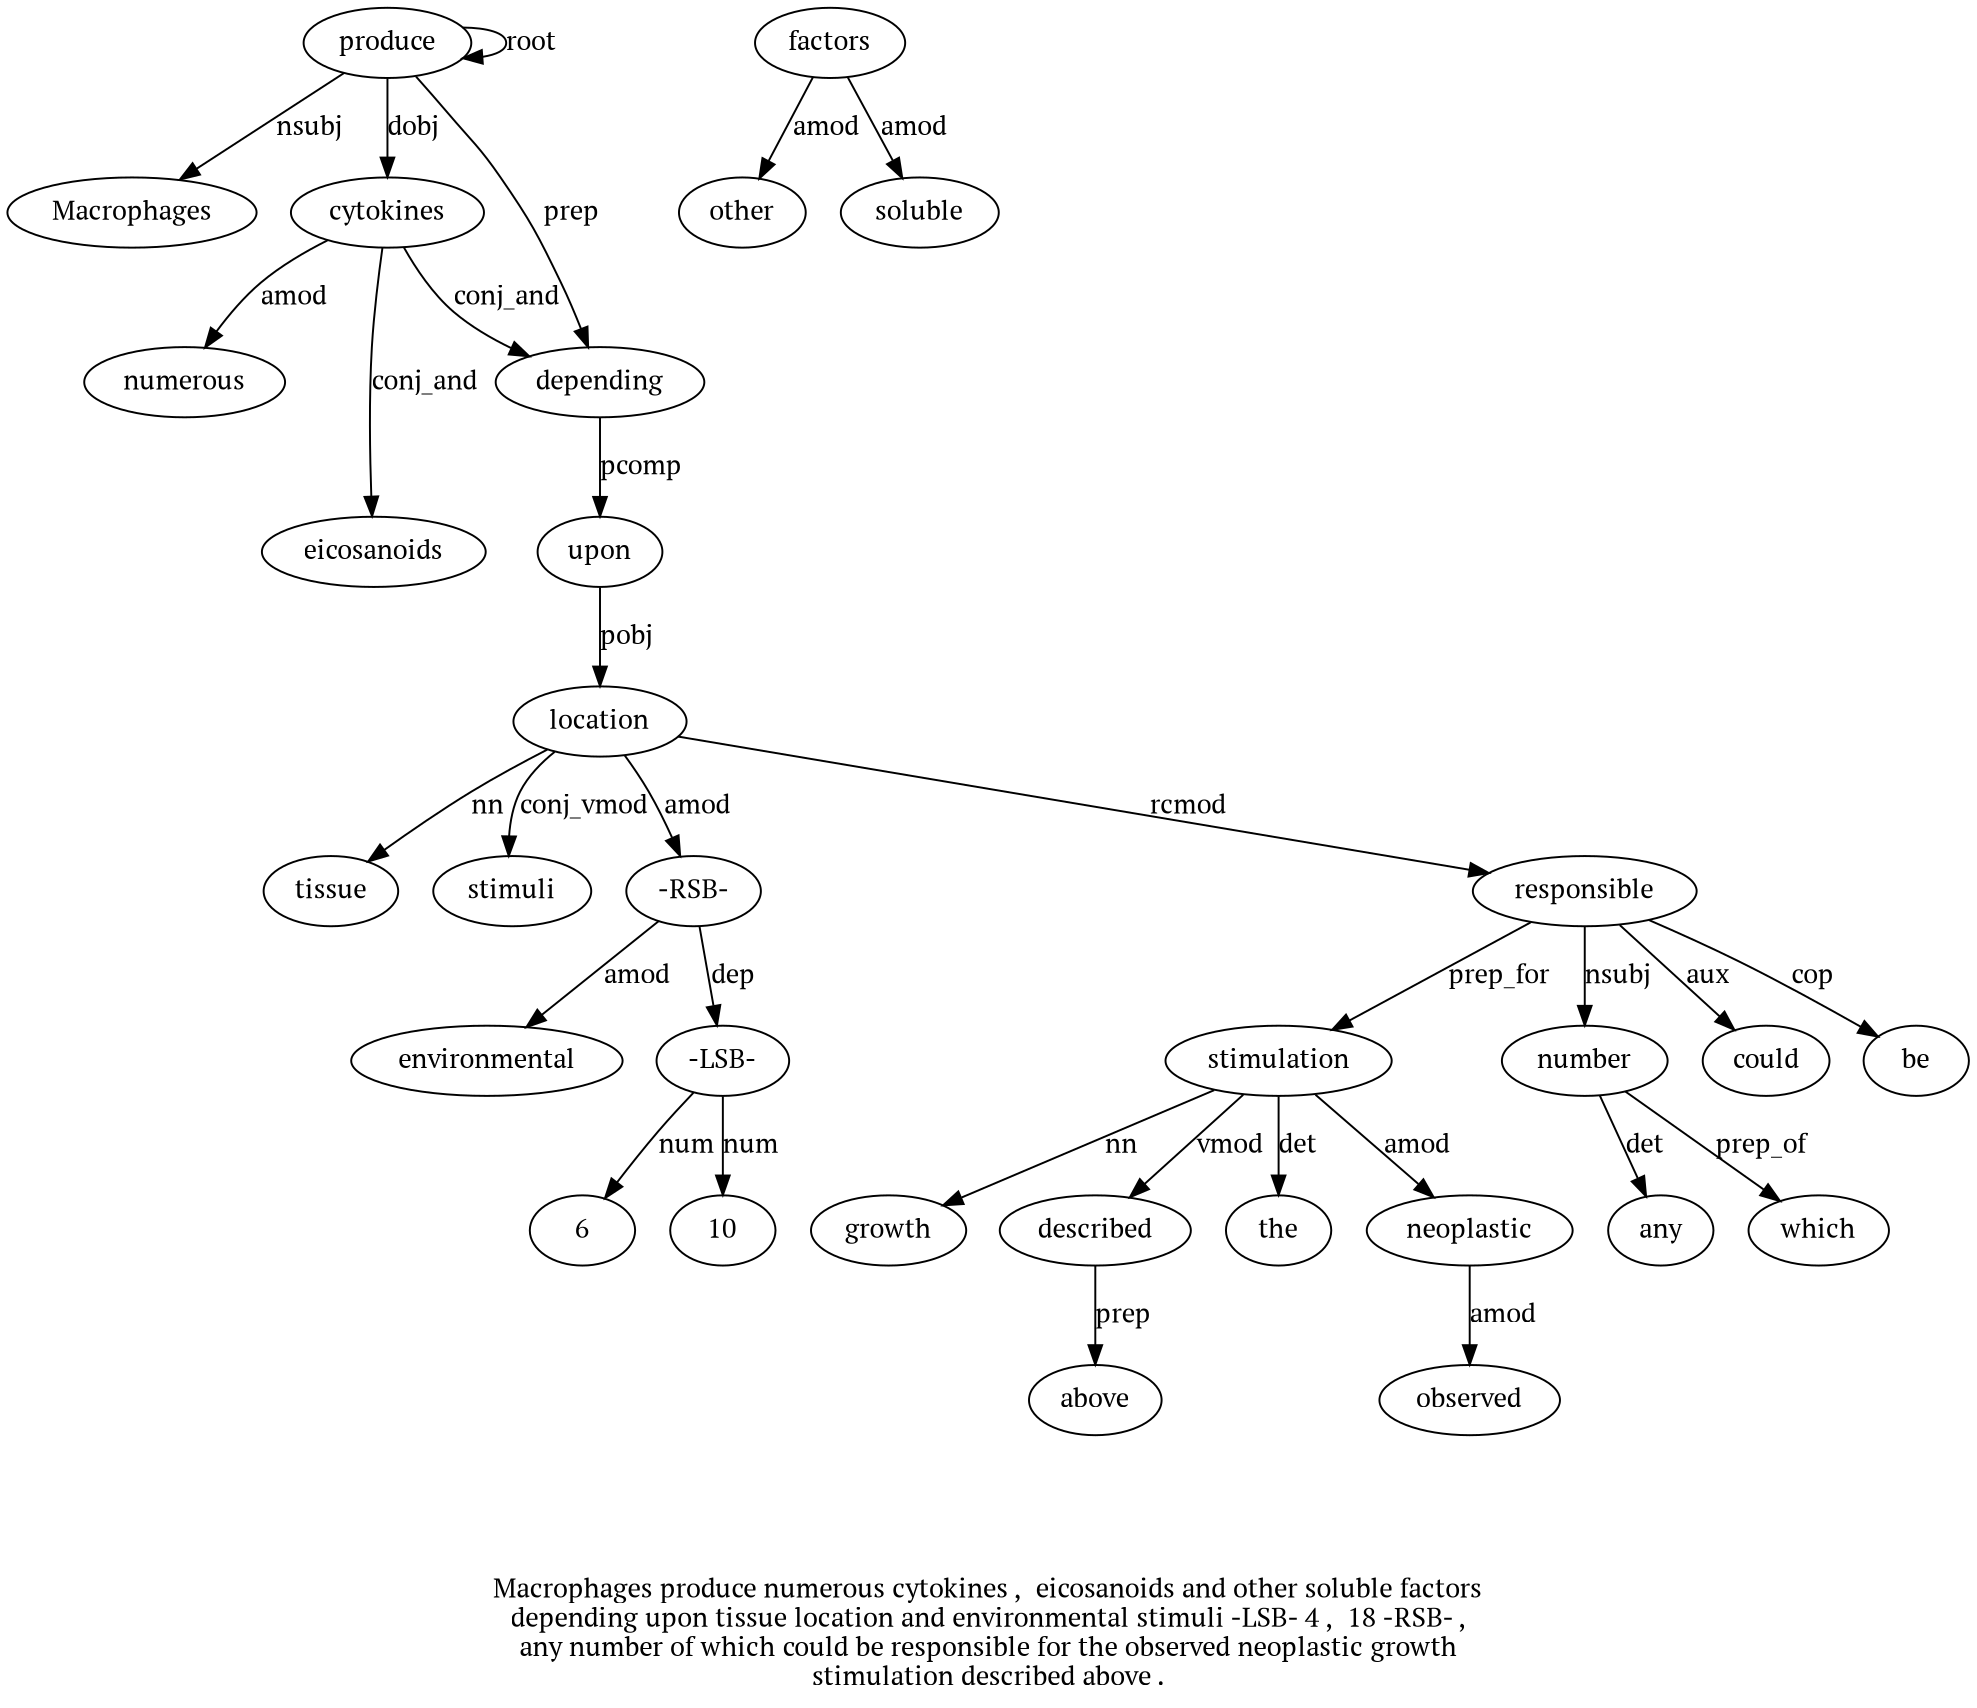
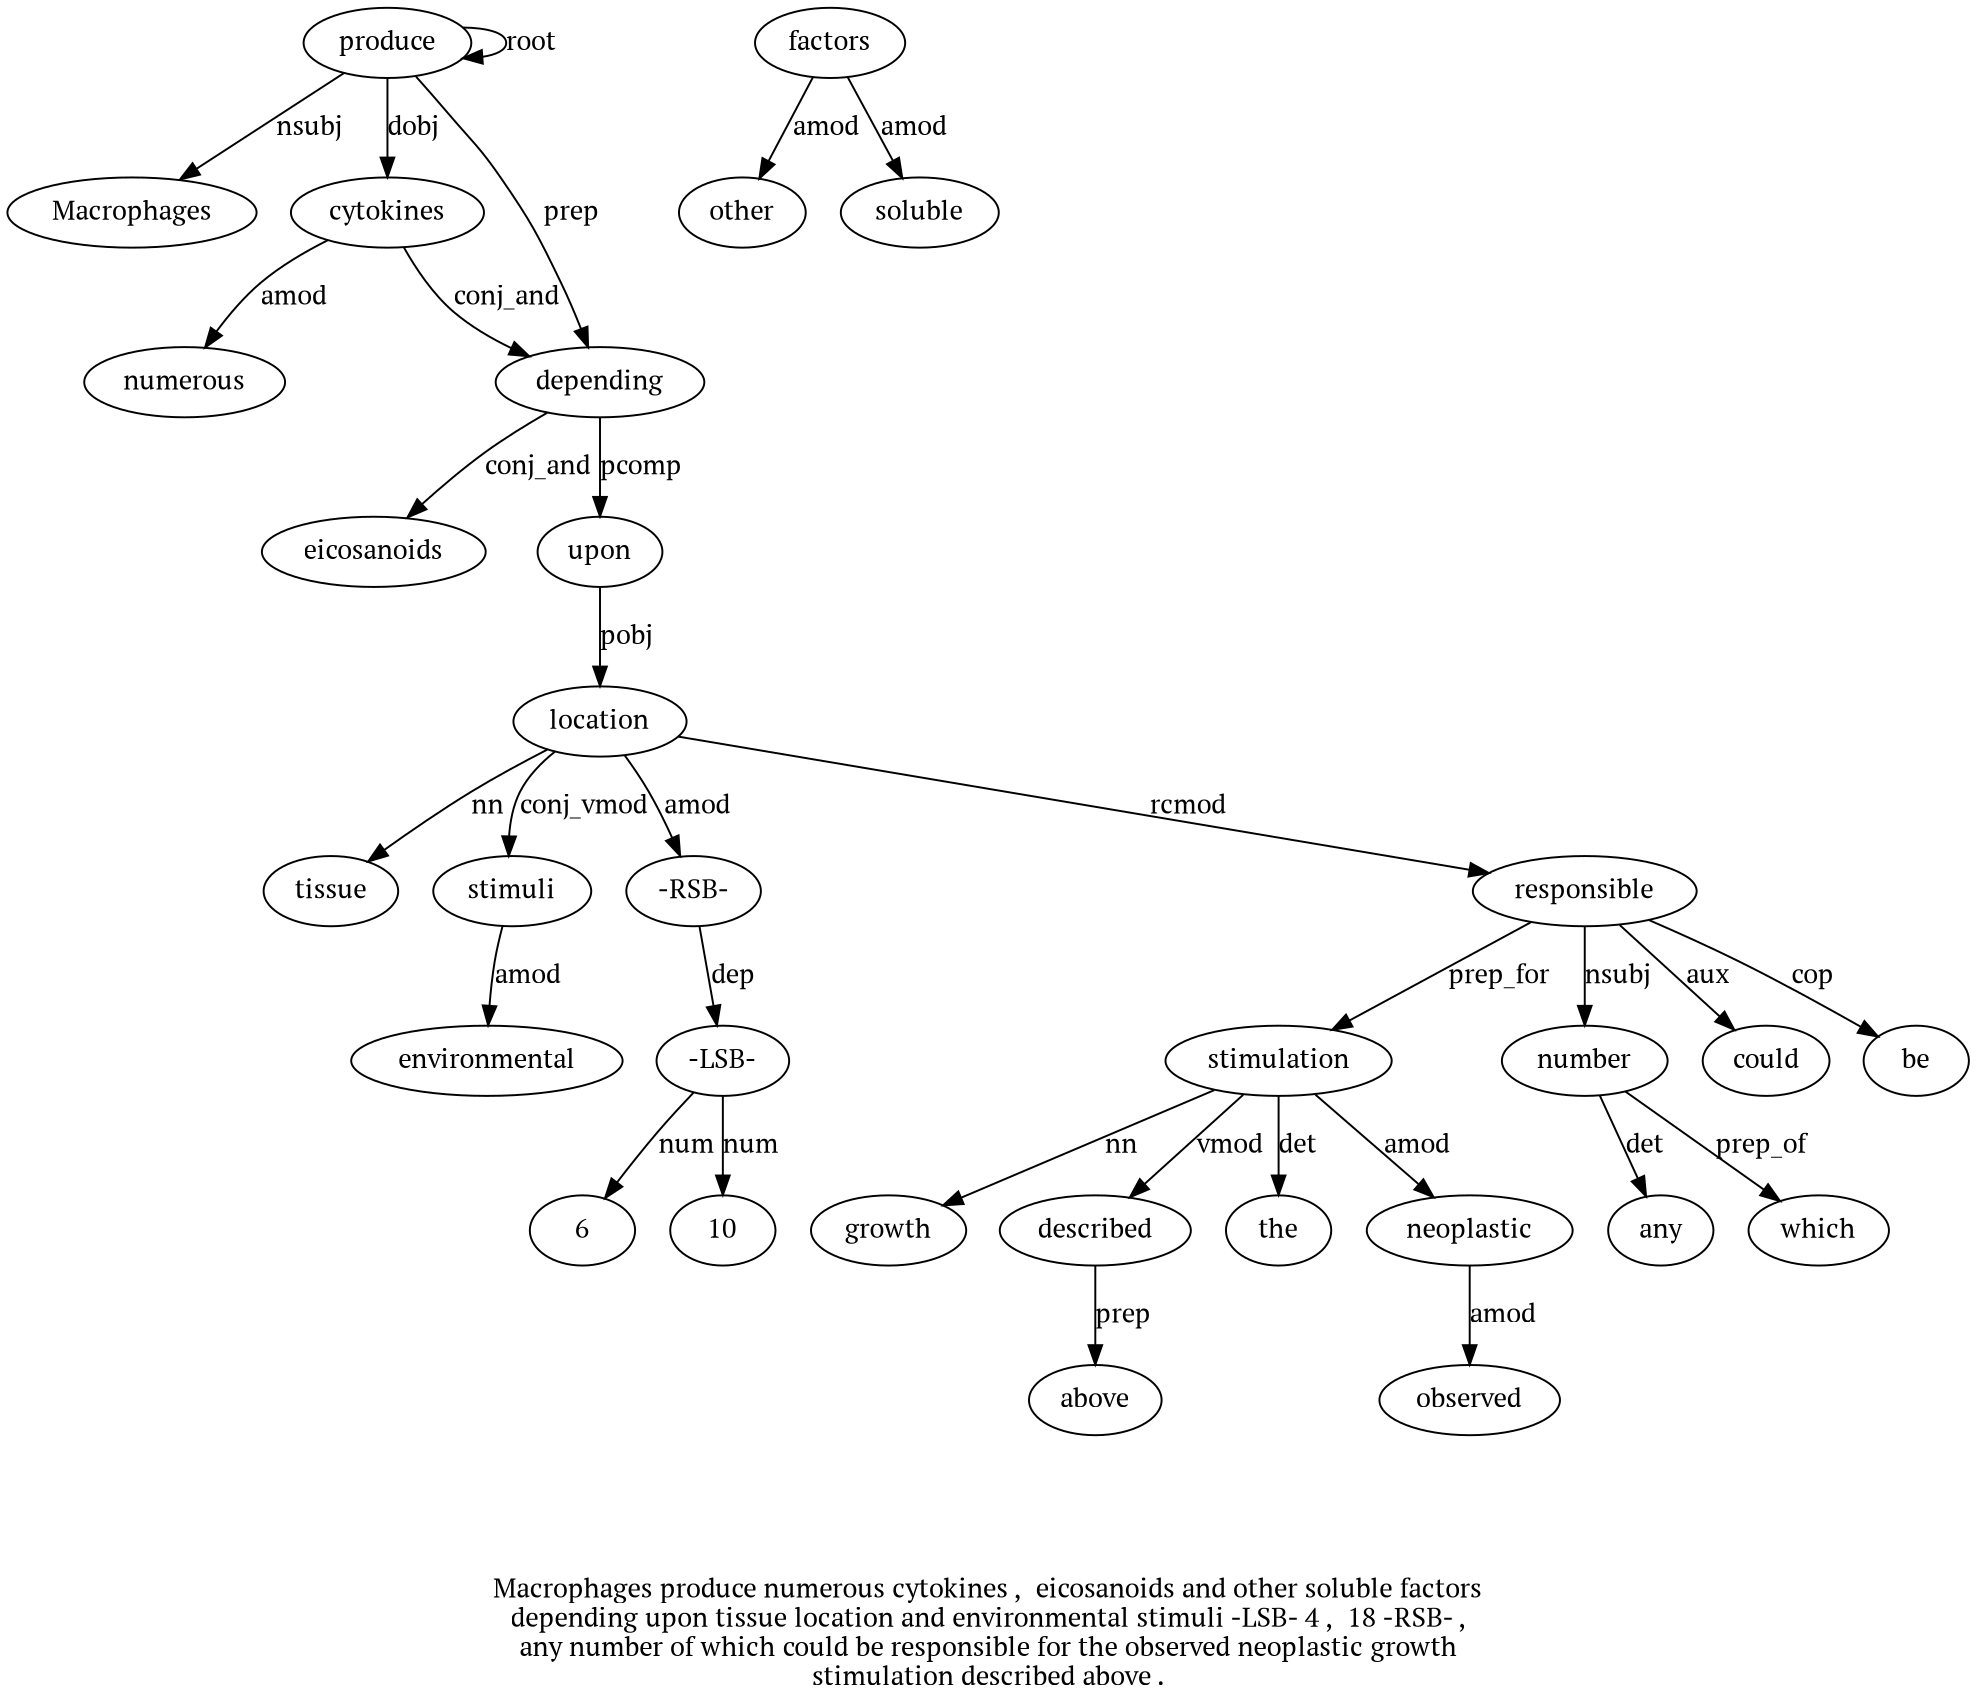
(371, 372) -> (482, 455)
(600, 968) -> (494, 965)
